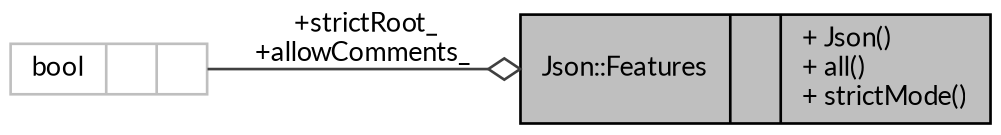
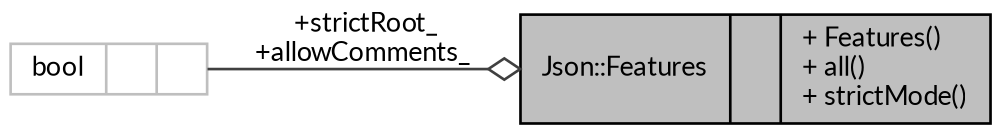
(847, 39) -> (872, 39)
